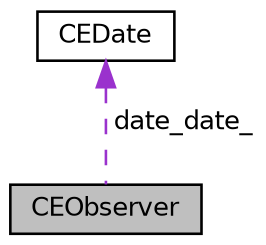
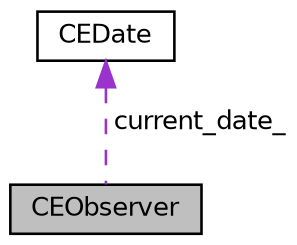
(181, 123) -> (196, 123)
